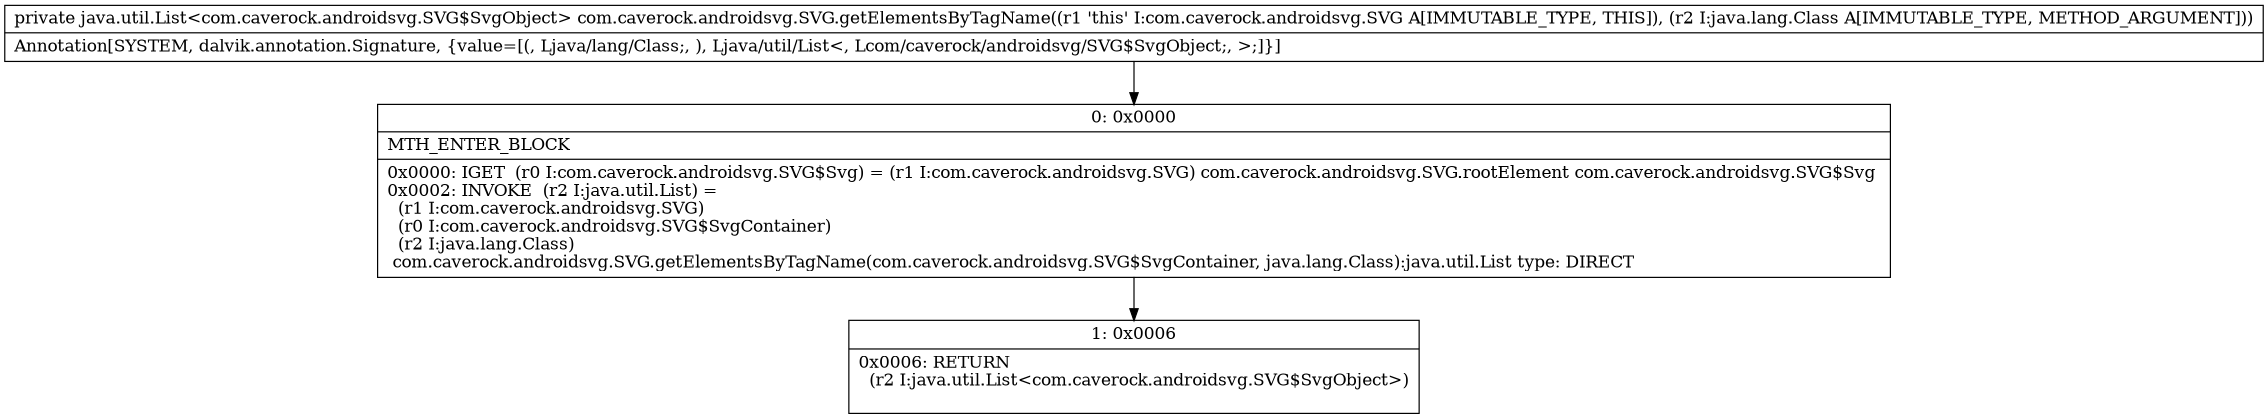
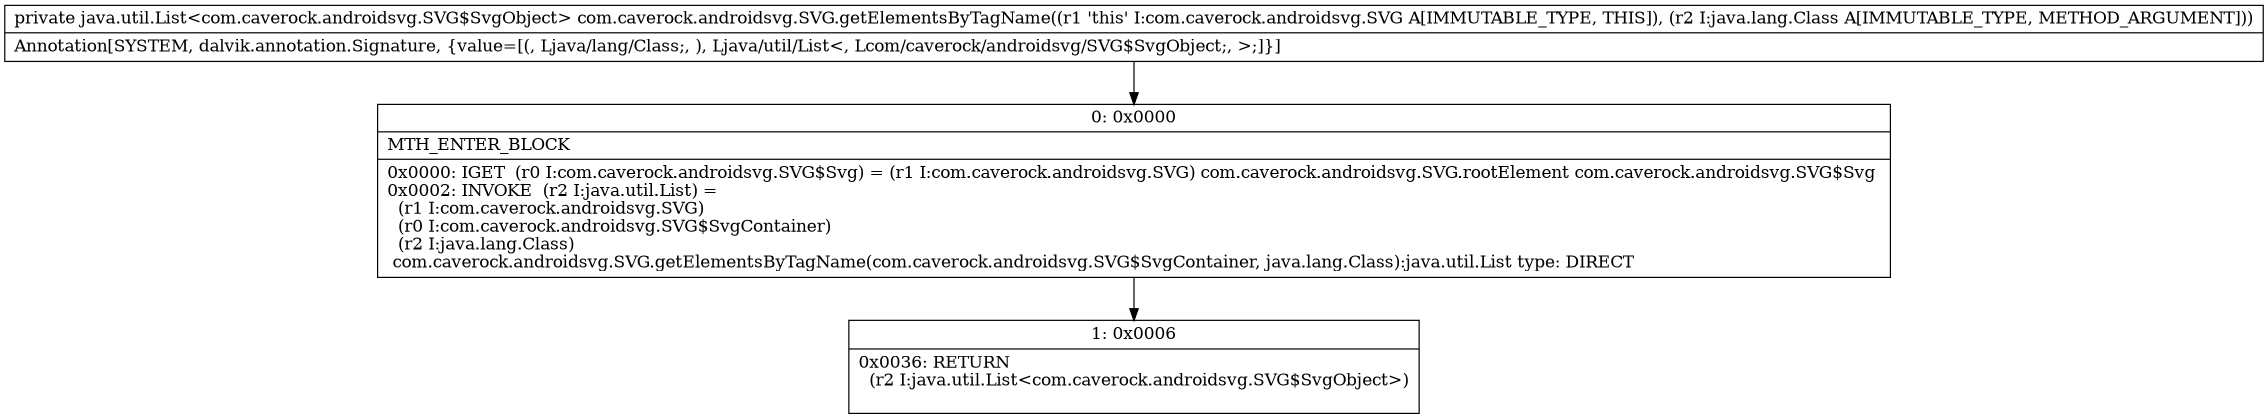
(940, 363) -> (940, 363)
